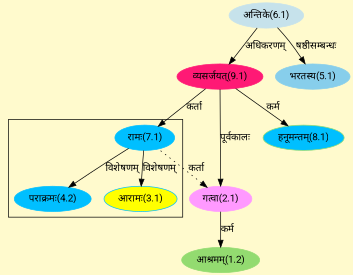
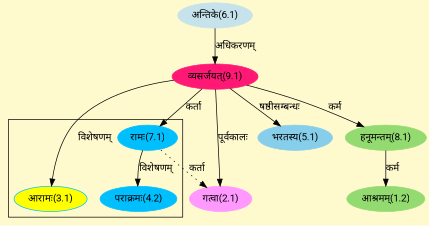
(290, 42) -> (253, 105)
(304, 138) -> (386, 138)
(143, 165) -> (94, 107)
(221, 226) -> (386, 165)
